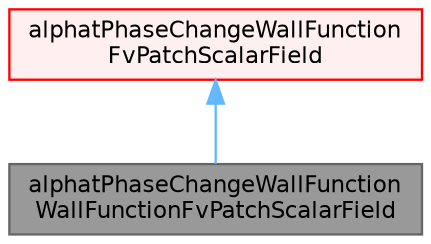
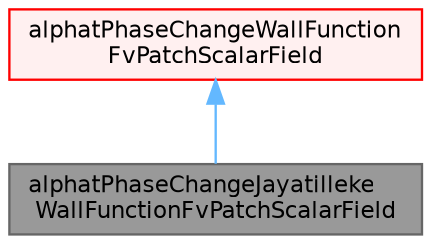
(216, 199) -> (216, 199)
